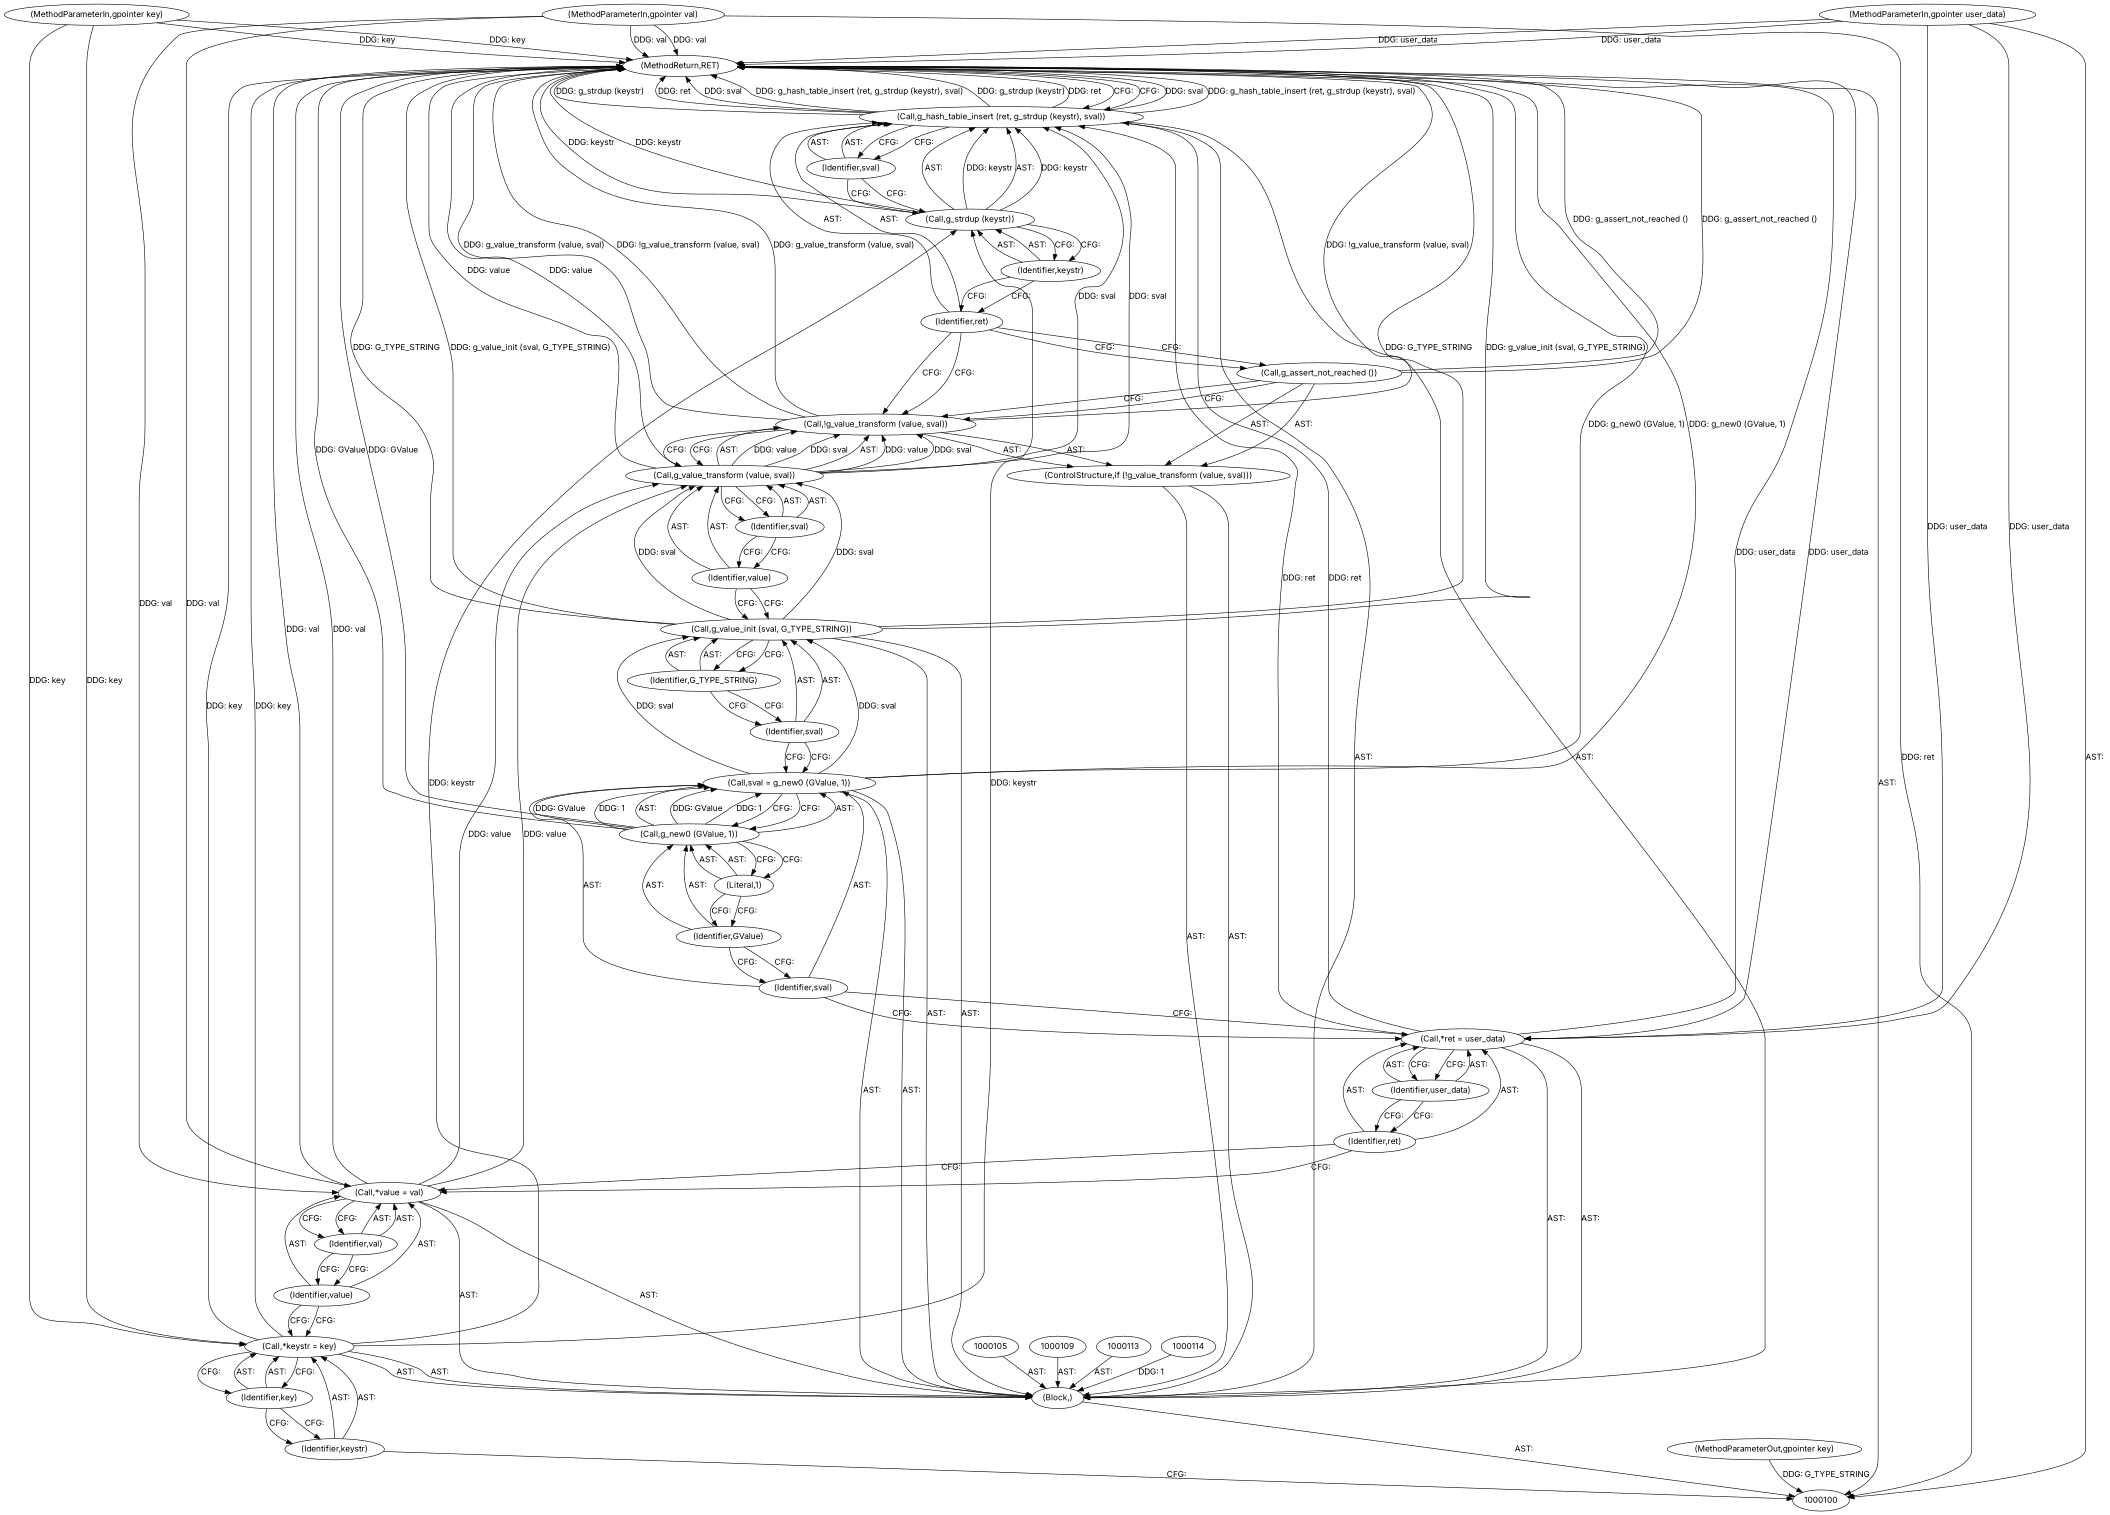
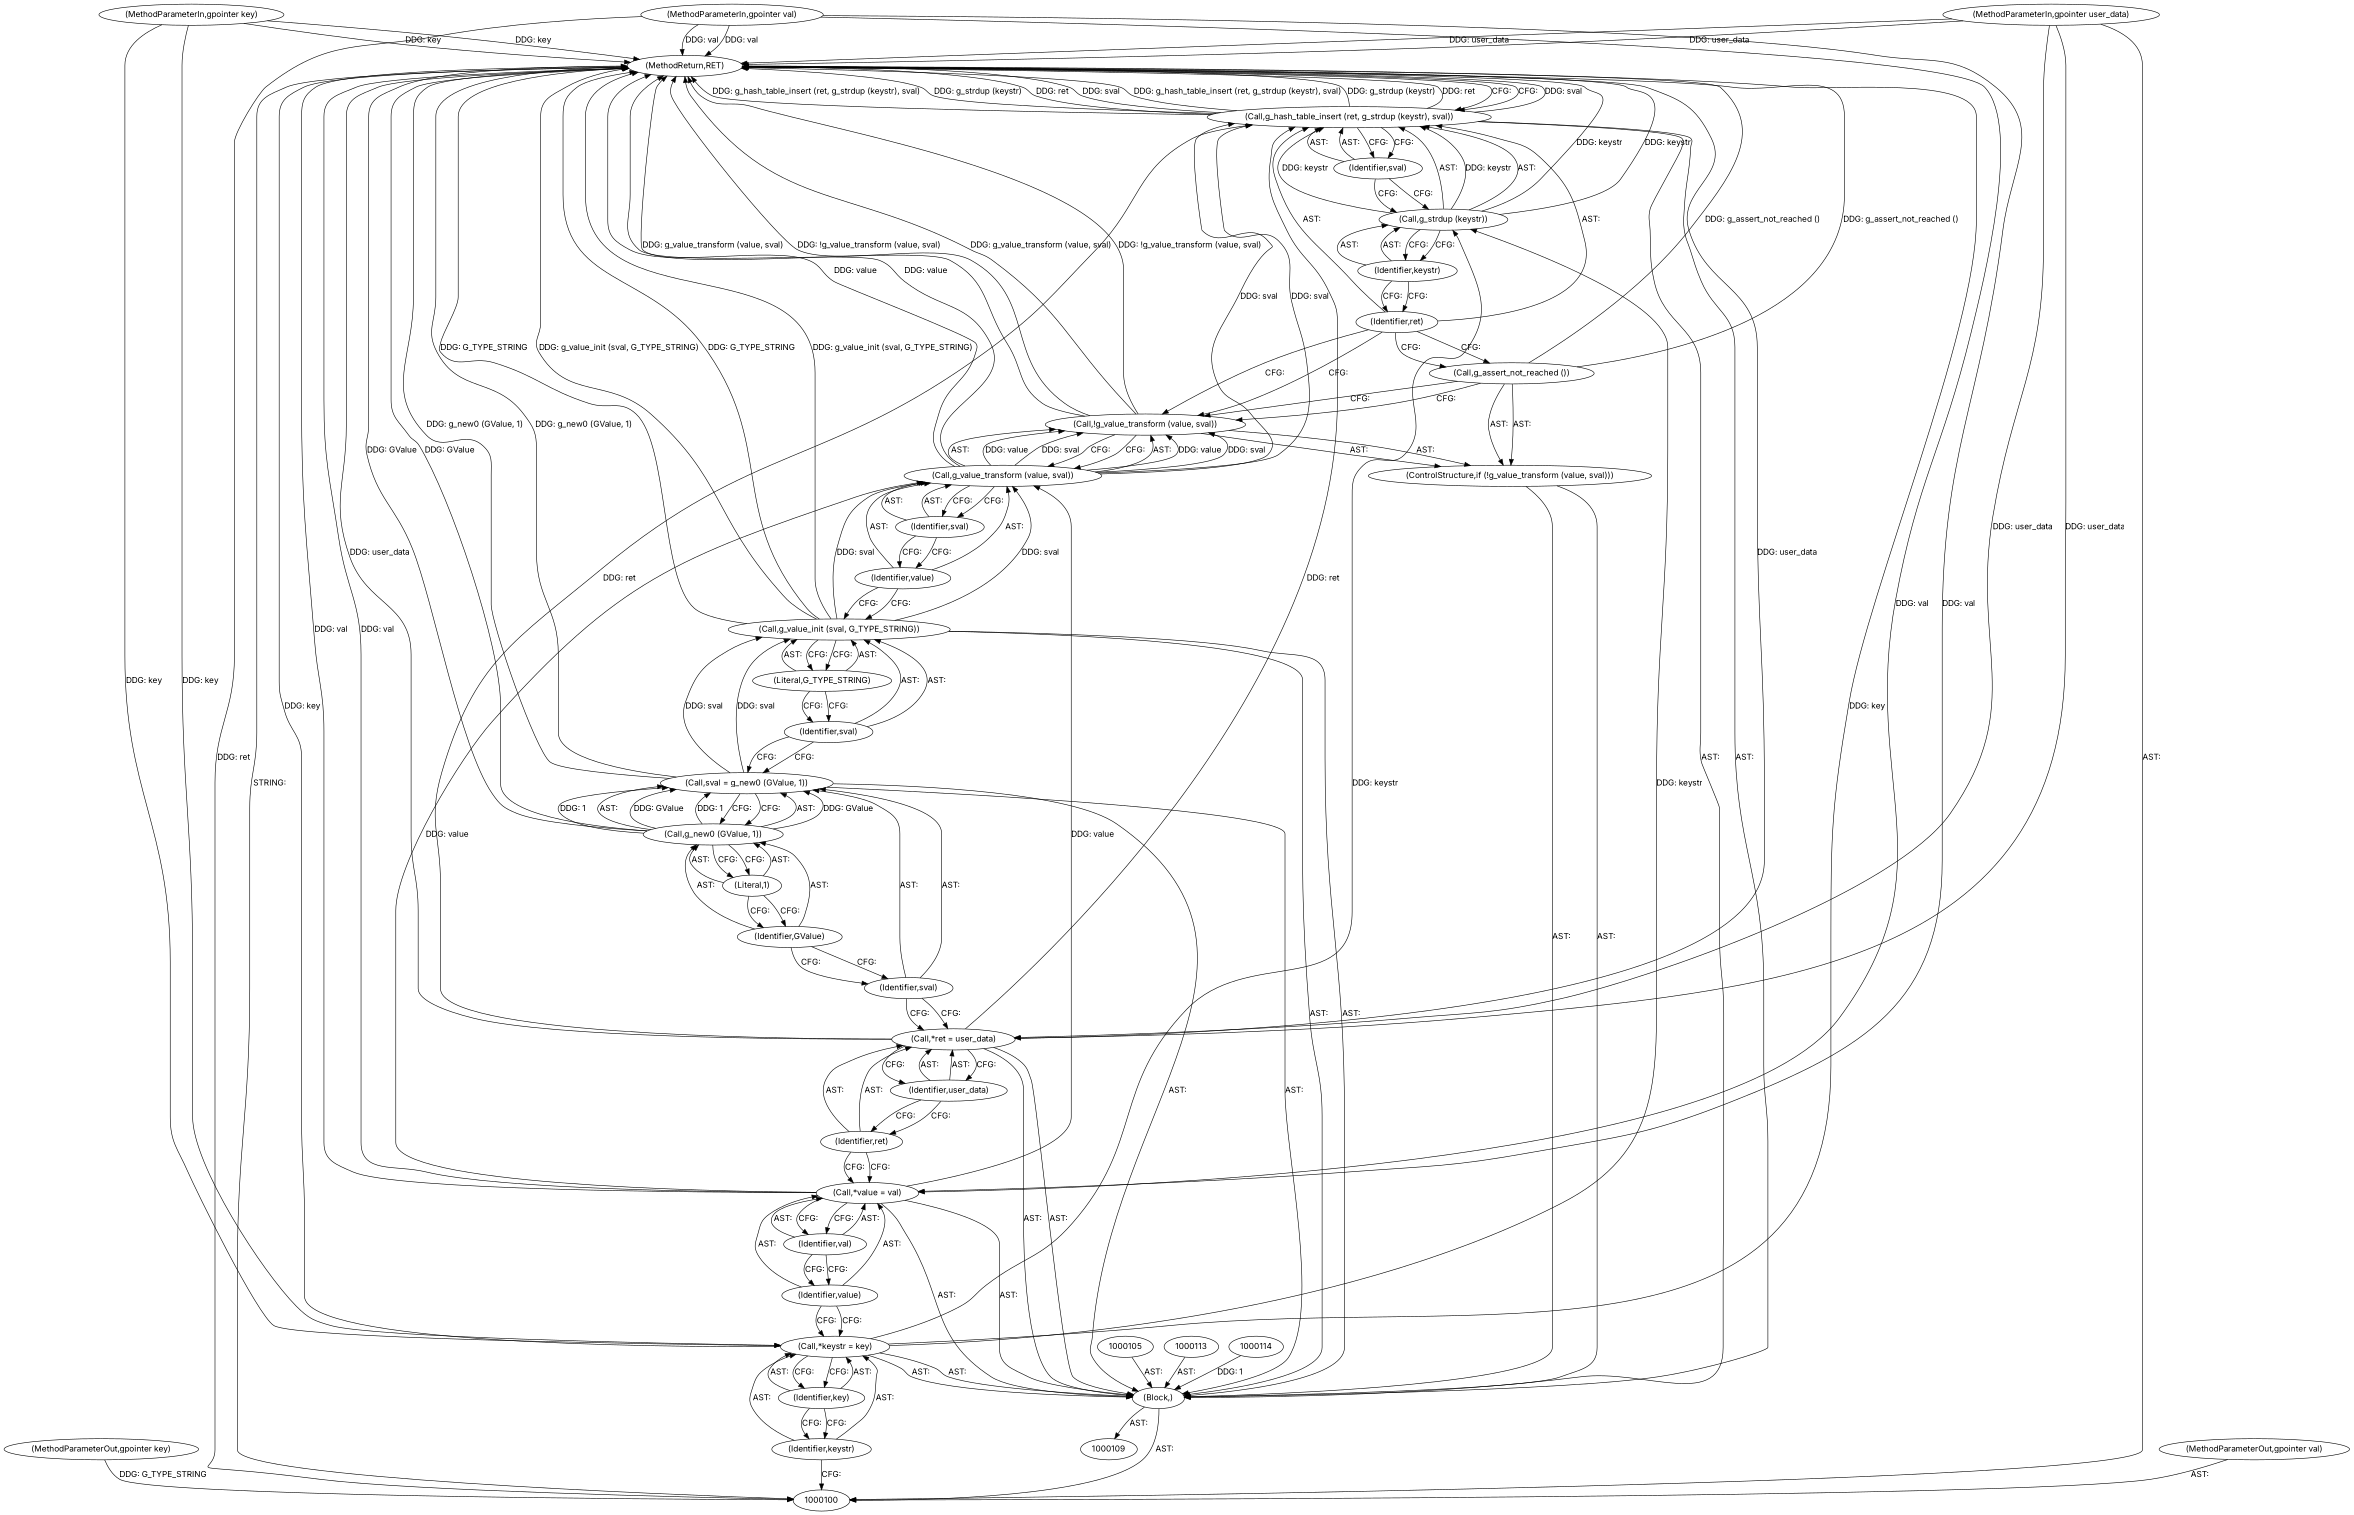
(704, 681) -> (822, 681)
(1888, 783) -> (271, 783)
(1058, 1369) -> (1130, 1419)
none -> (2254, 1449)
